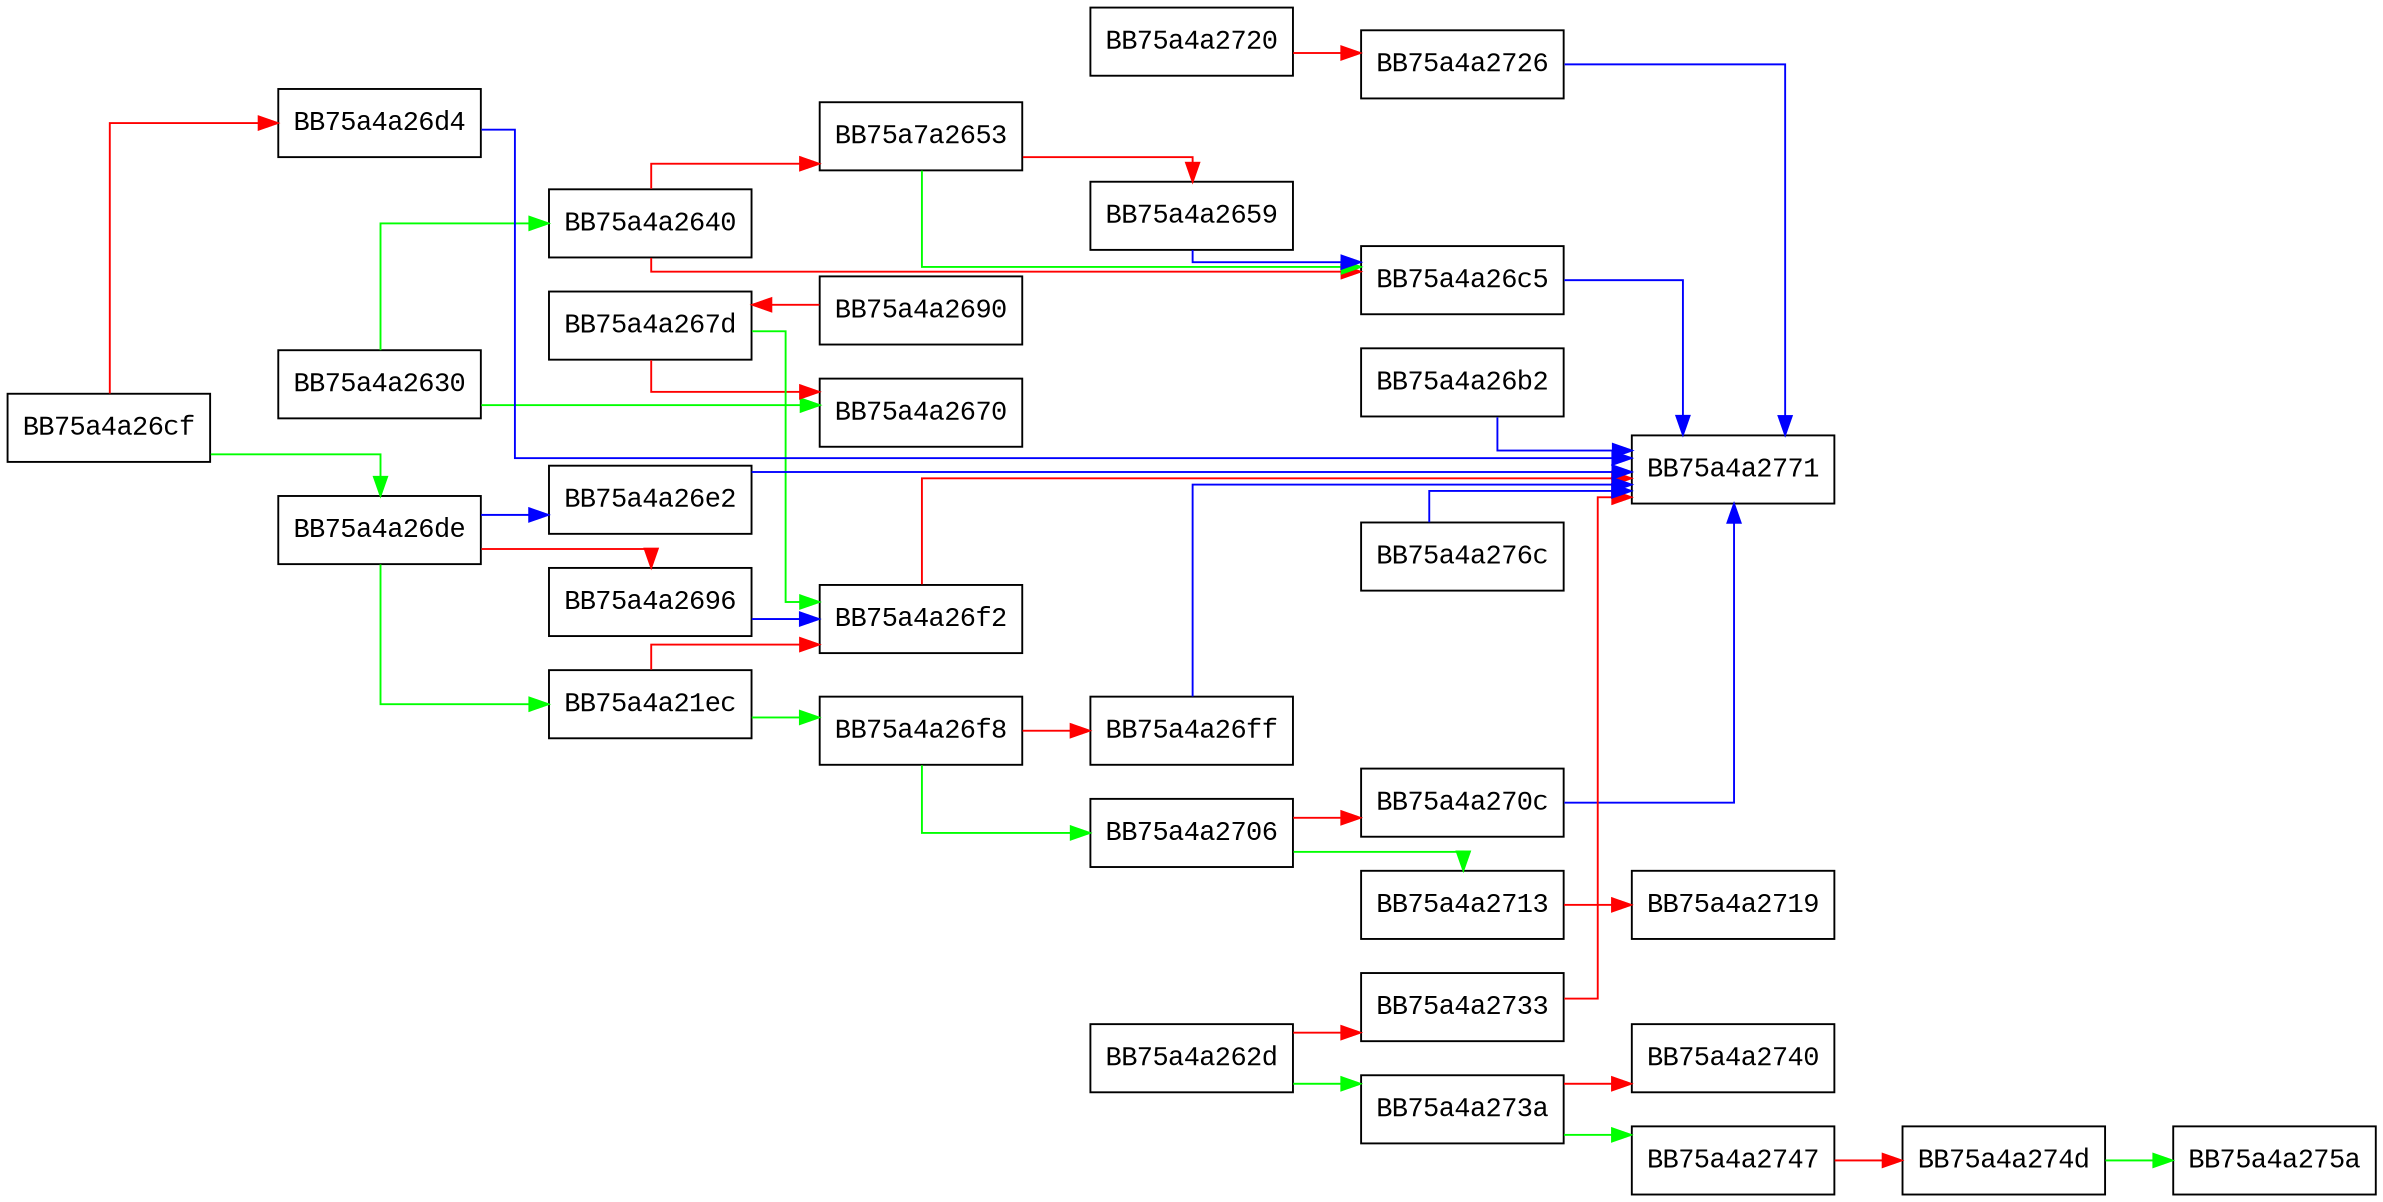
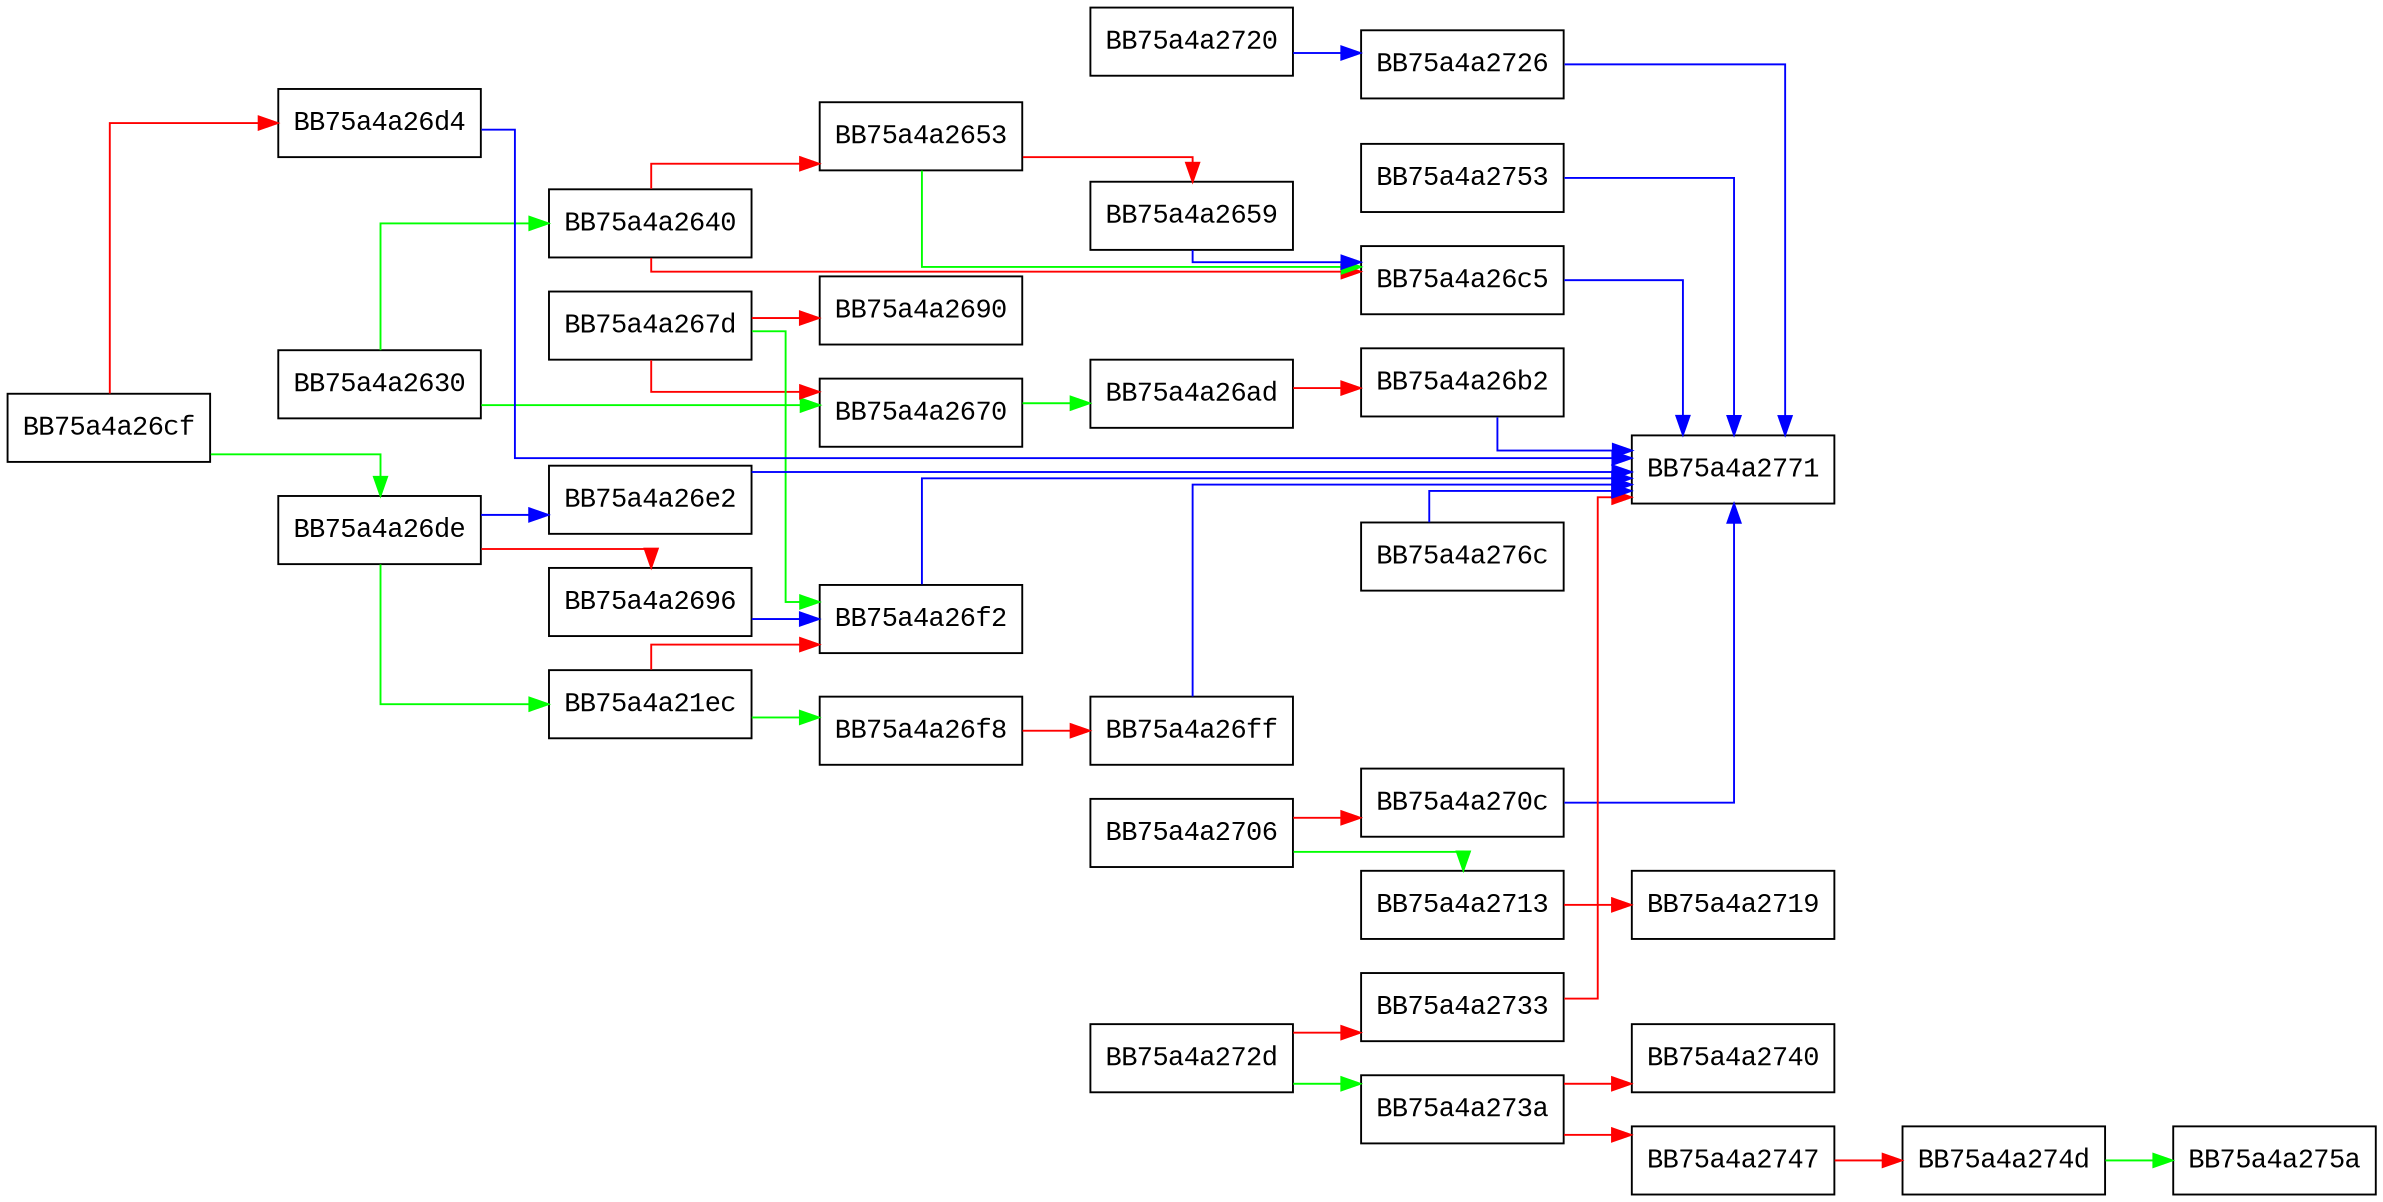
(1317, 53) -> (1317, 53)
(921, 136) -> (921, 136)
none -> (1462, 178)
(795, 305) -> (776, 318)
none -> (1192, 394)
(1214, 478) -> (1214, 478)
(963, 833) -> none
(1192, 1058) -> (1192, 1058)
(1588, 1135) -> (1588, 1135)
